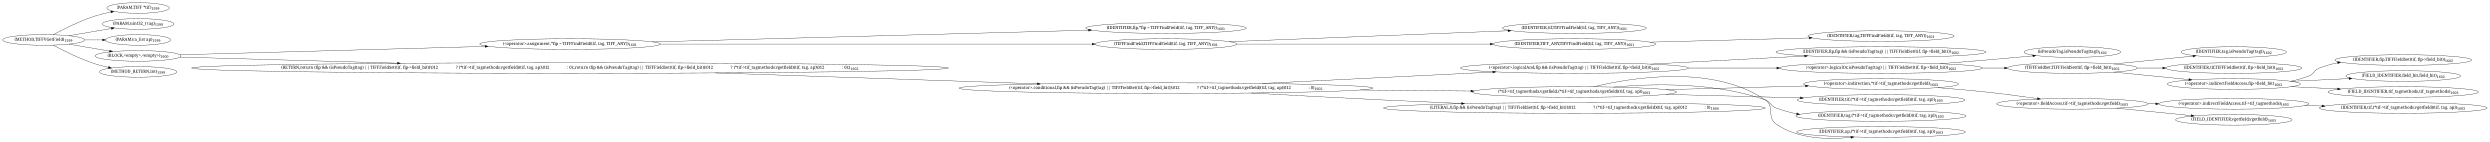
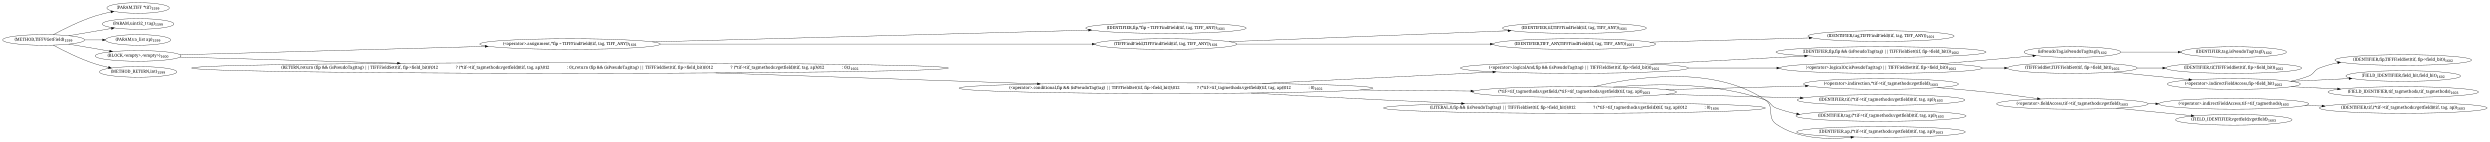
(2153, 60) -> (2149, 52)
